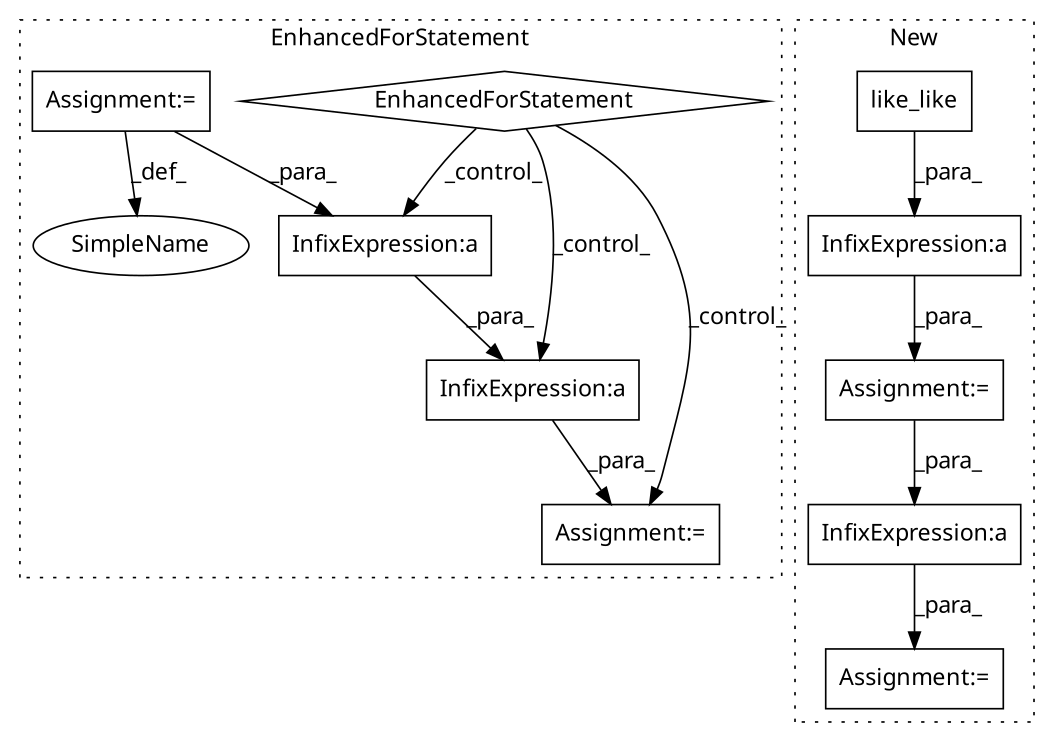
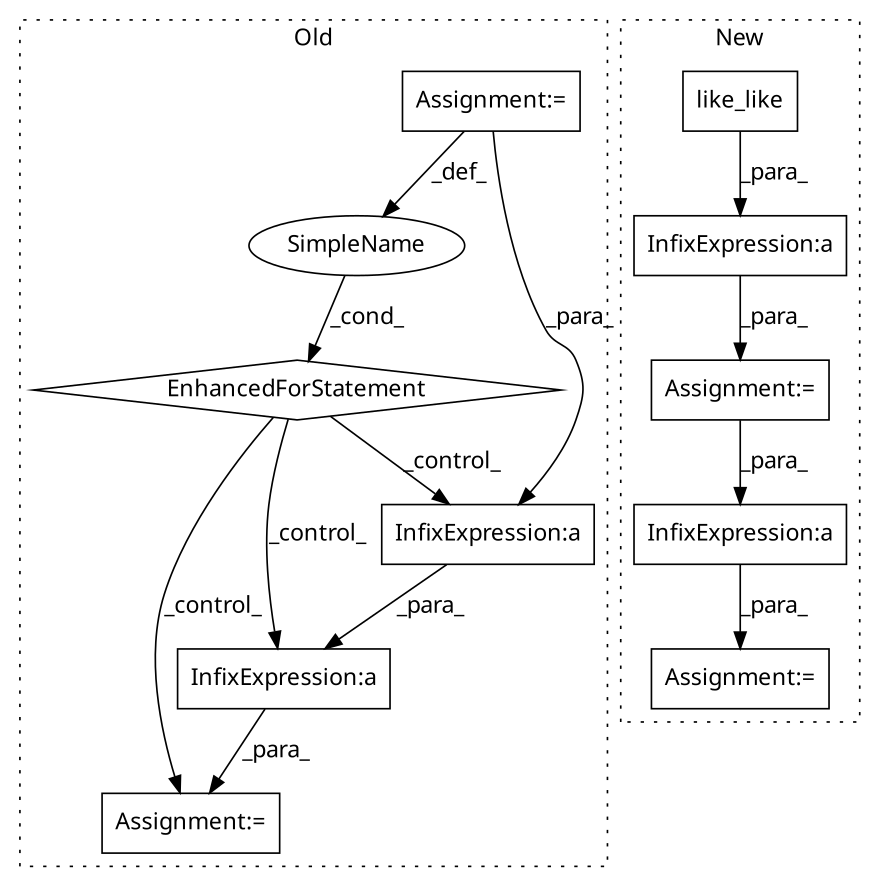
(401, 39) -> (314, 39)
none -> (330, 311)
